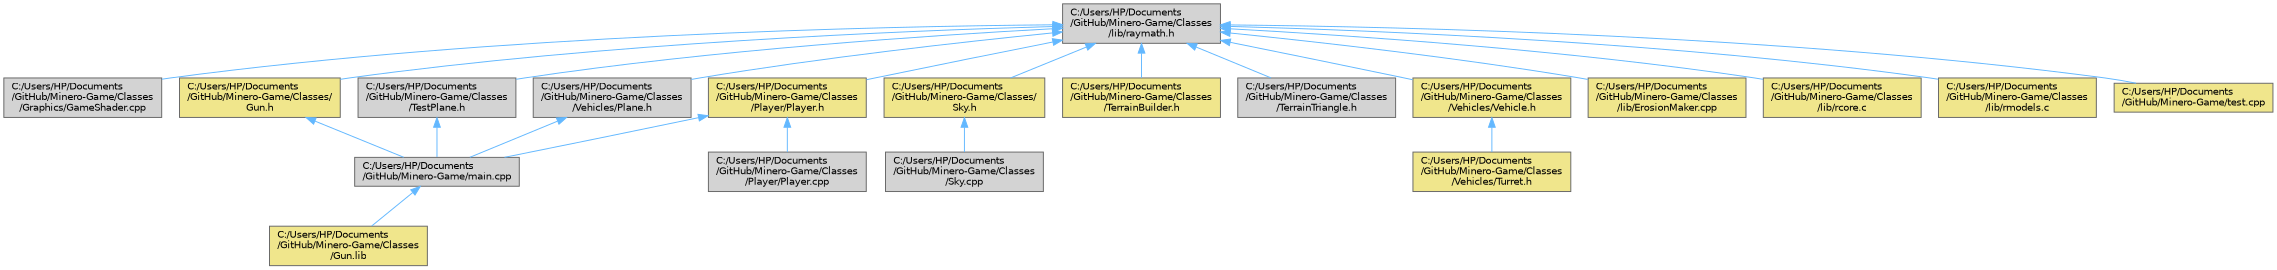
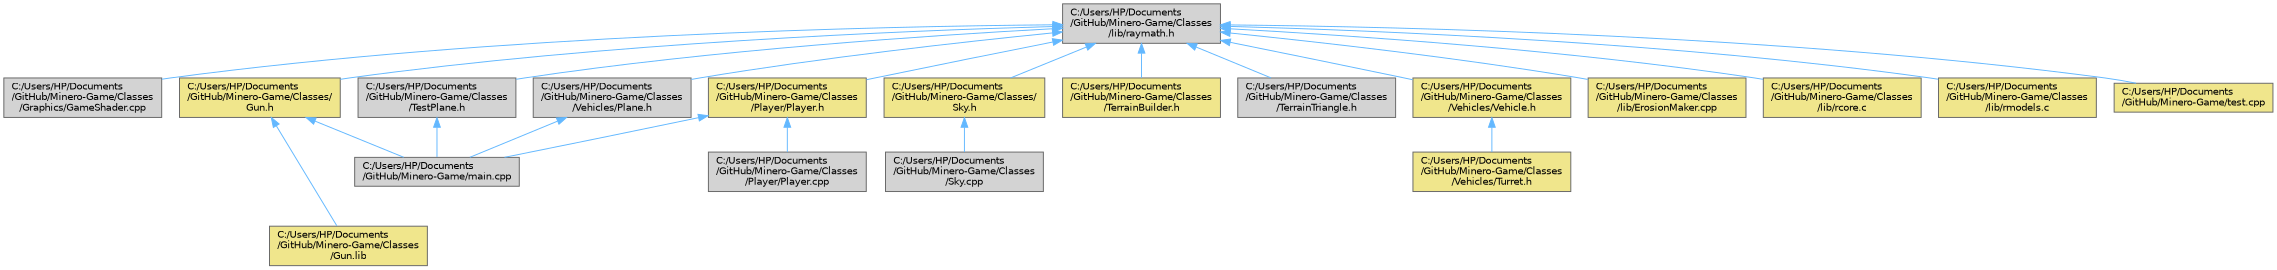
(392, 209) -> (307, 176)
